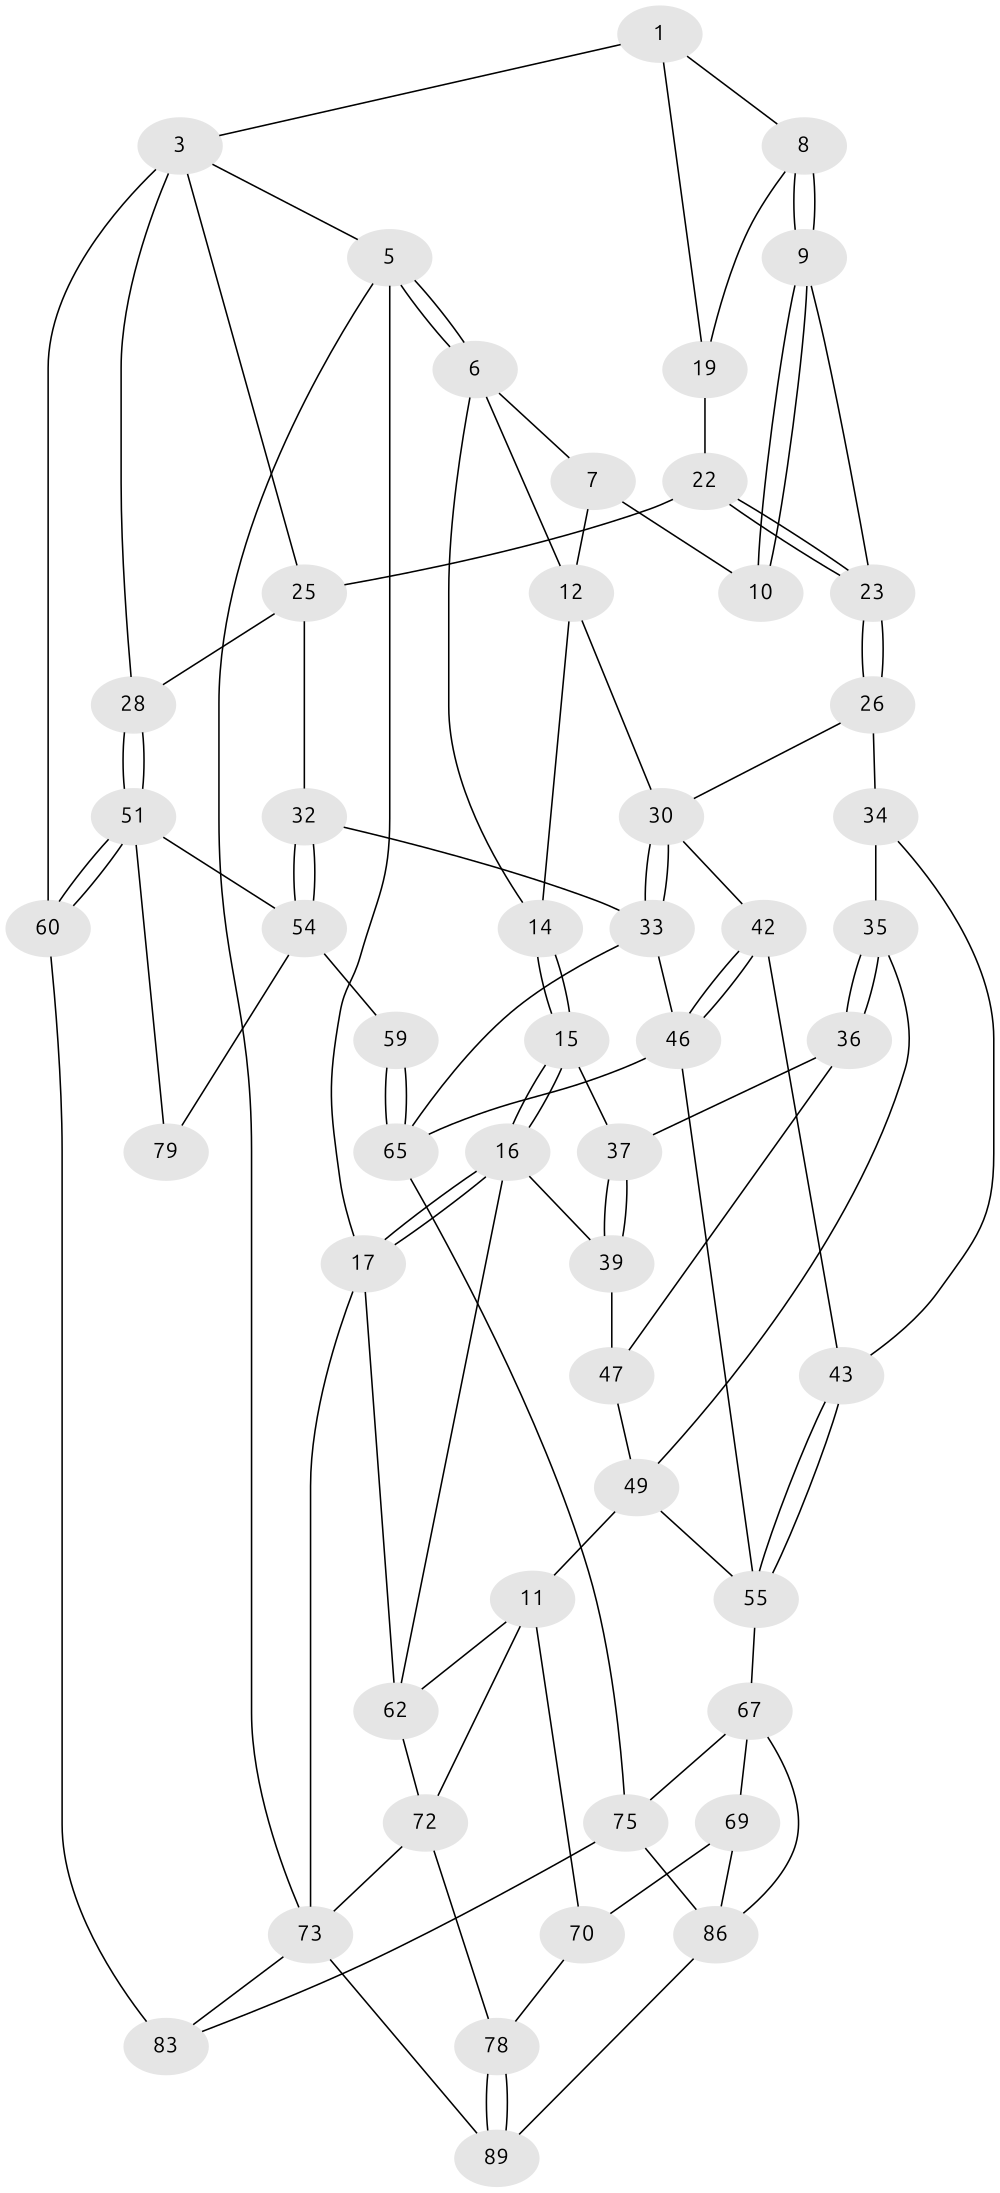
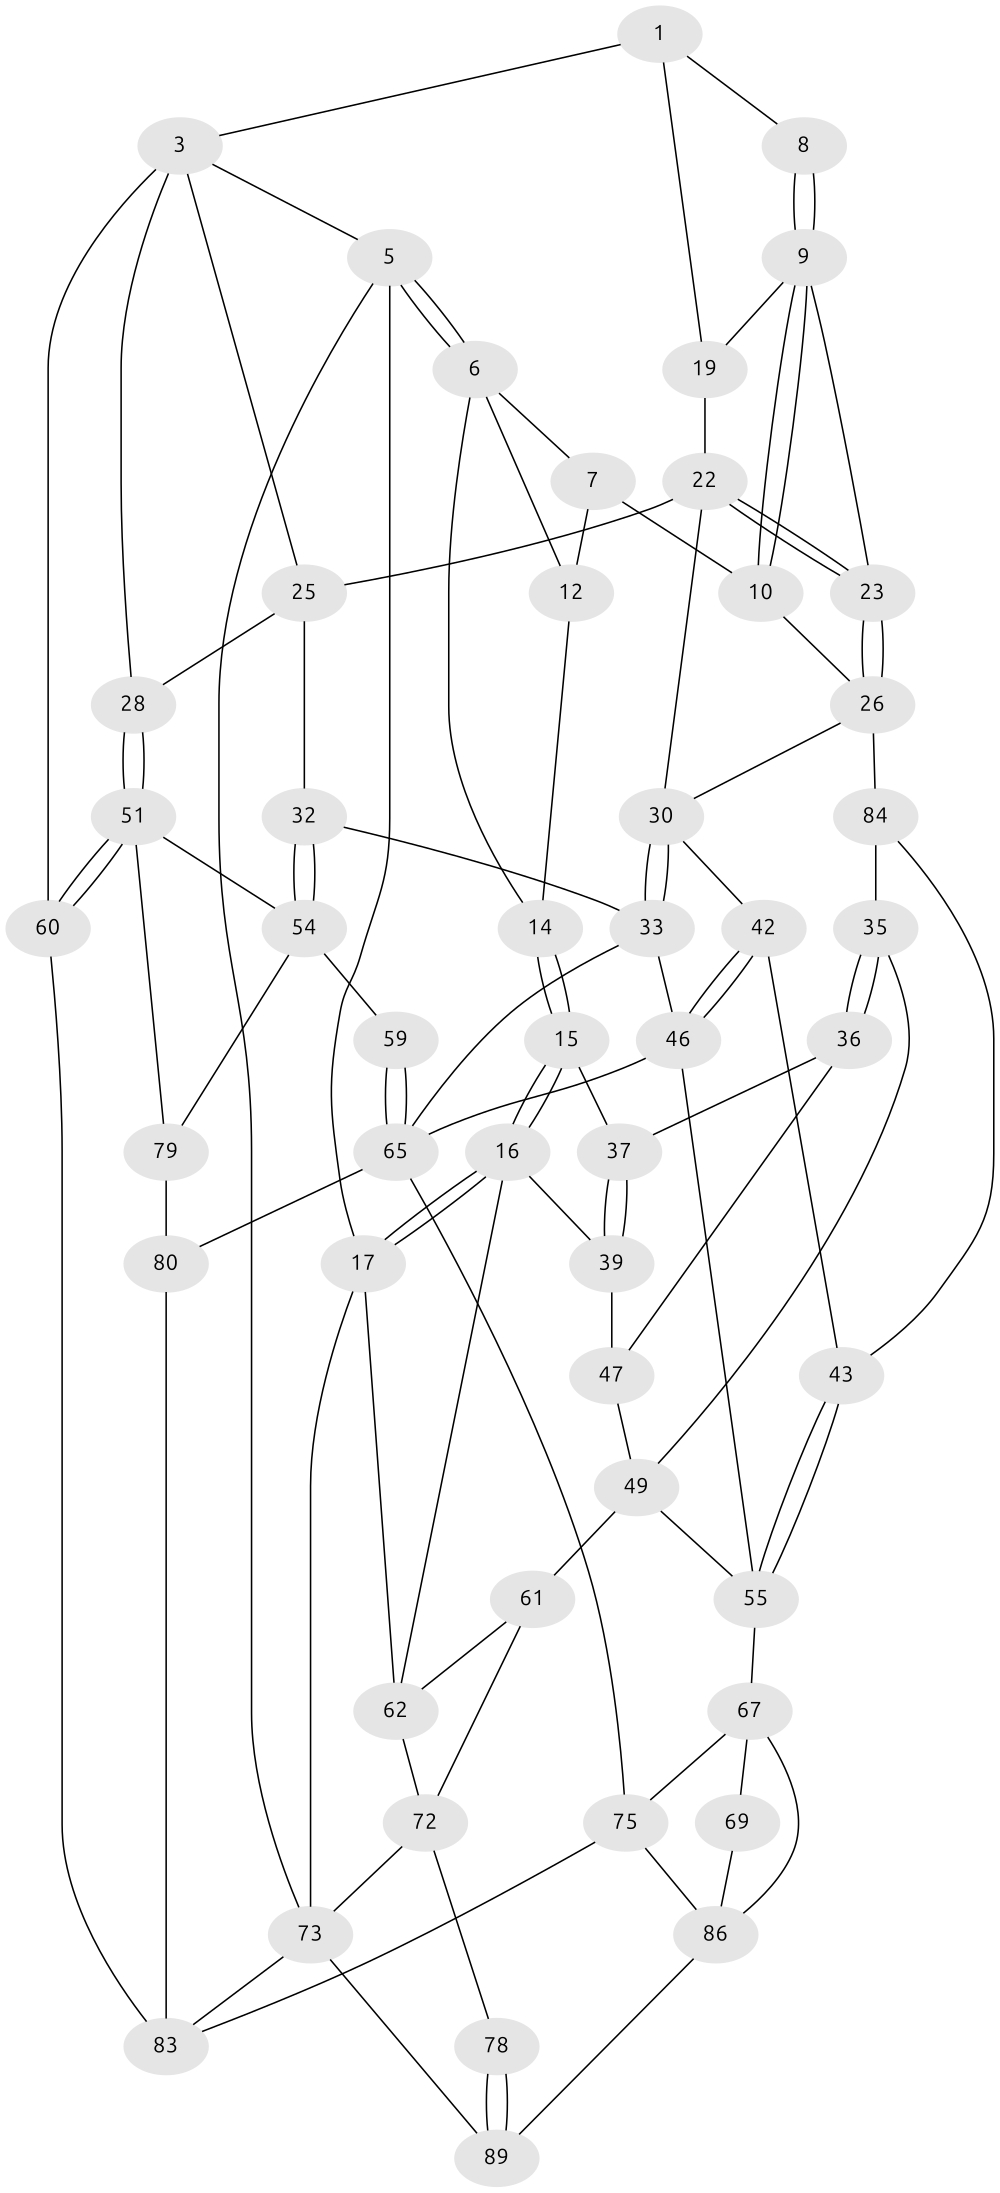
(739, 252) -> (755, 314)
none -> (817, 649)
(616, 705) -> (683, 649)
(876, 817) -> (876, 817)
none -> (166, 1264)
(533, 1599) -> (533, 1599)
(582, 1935) -> none
